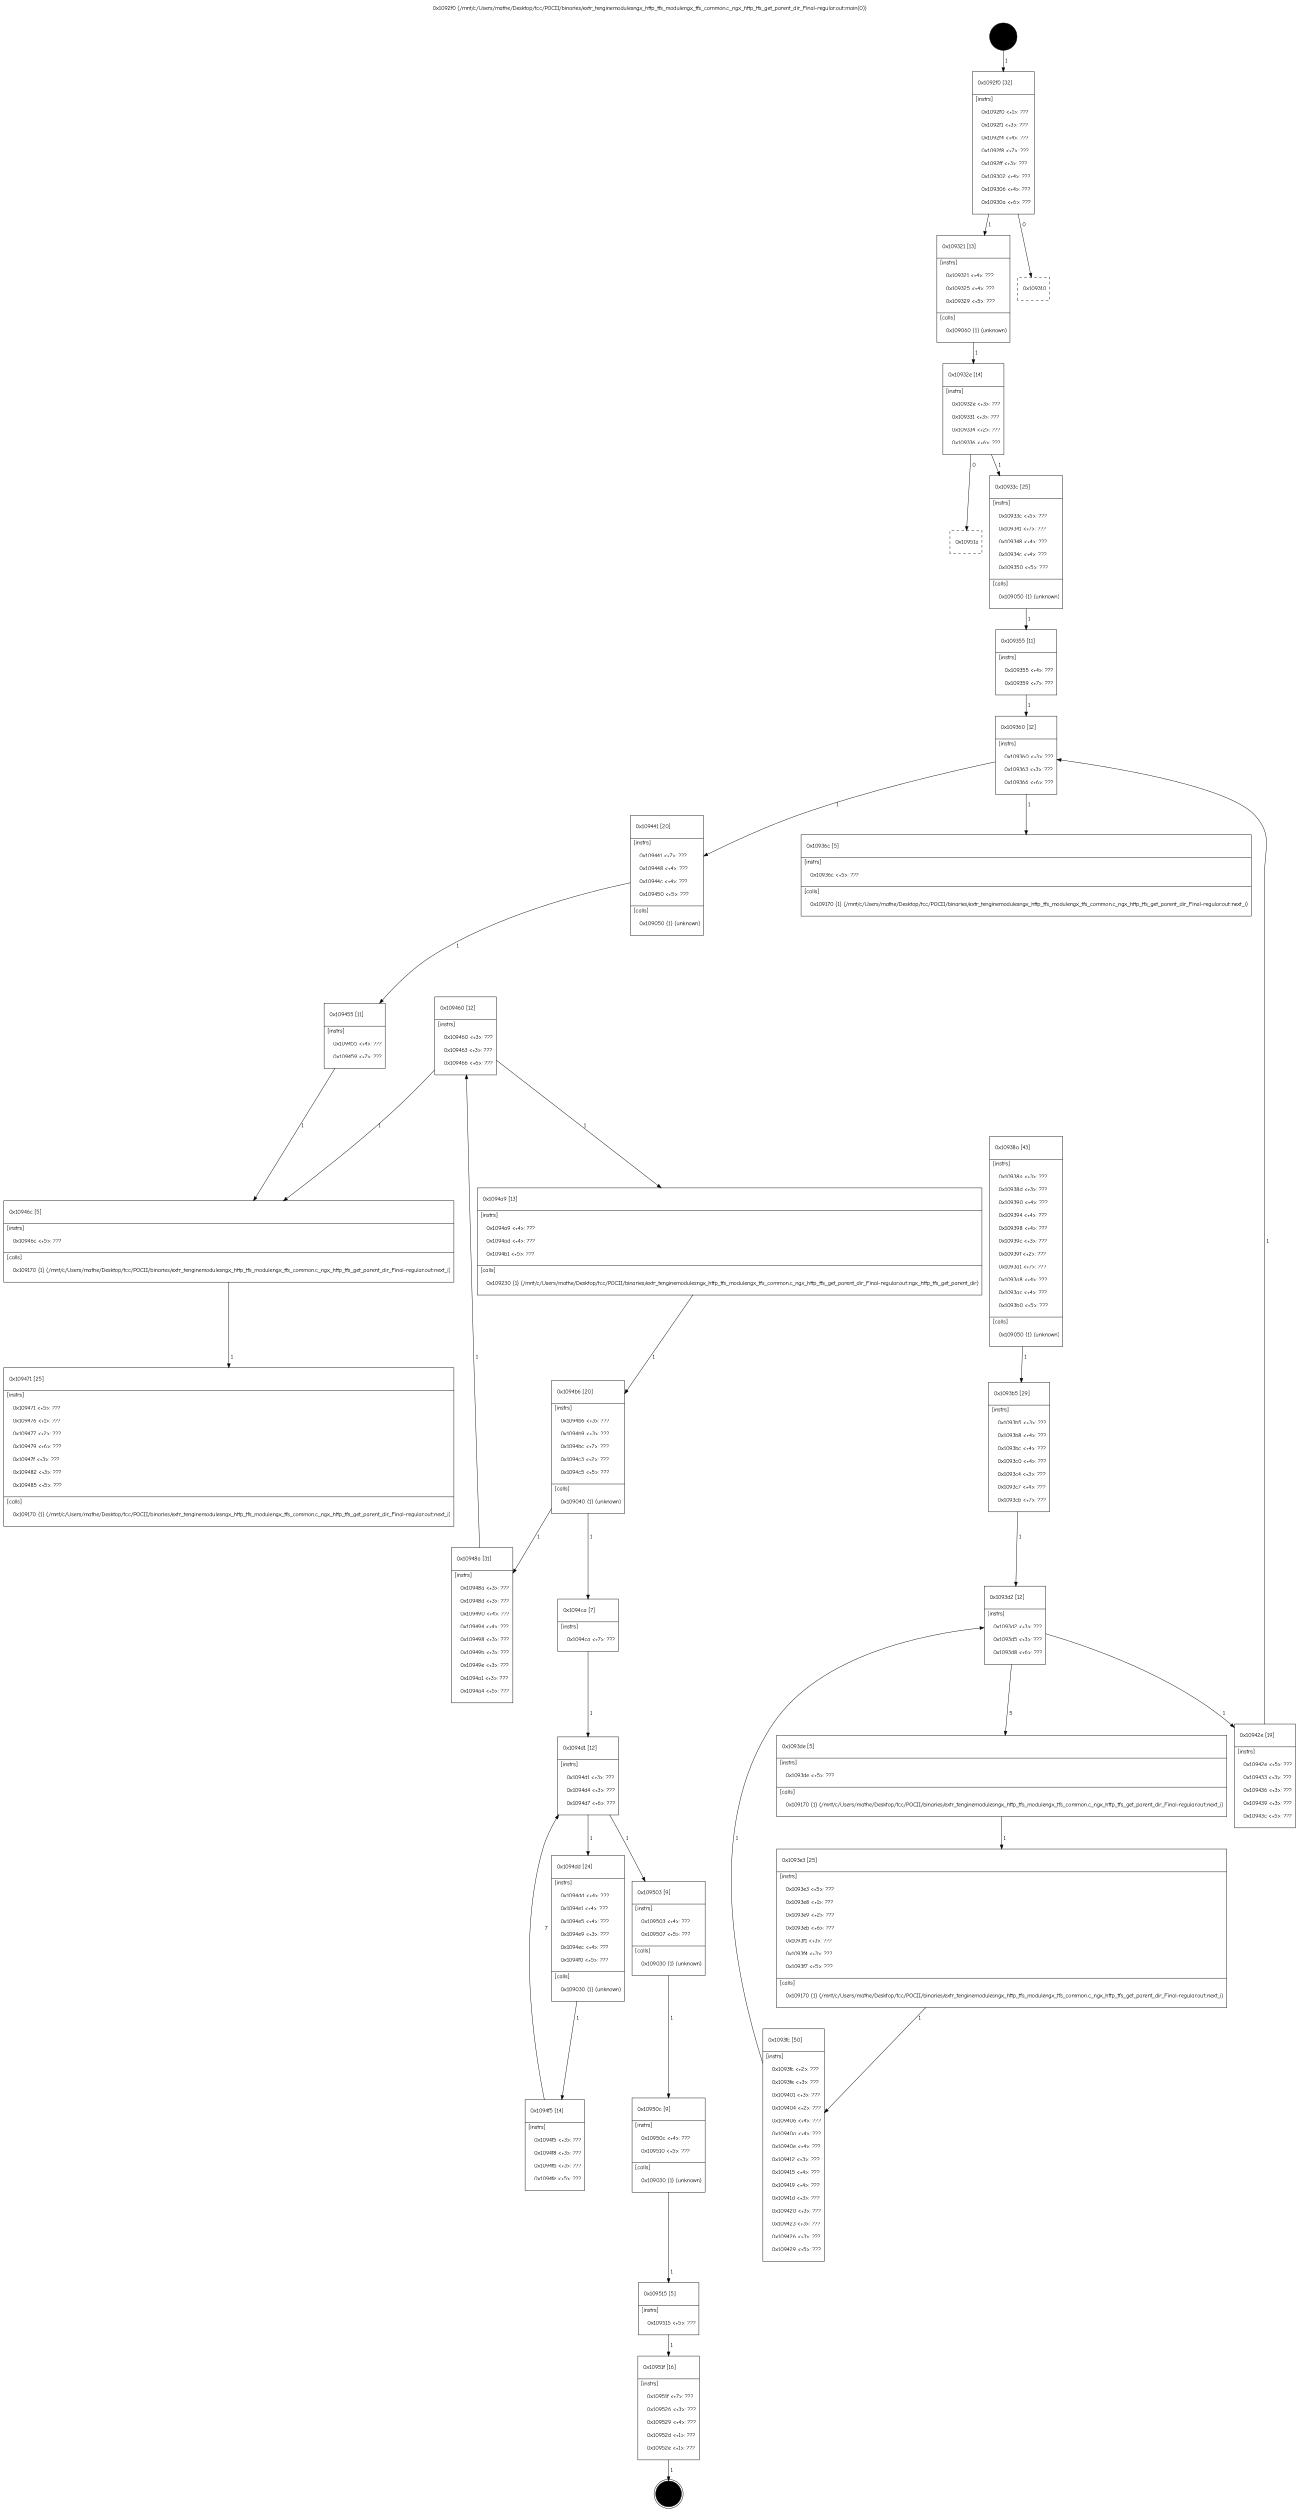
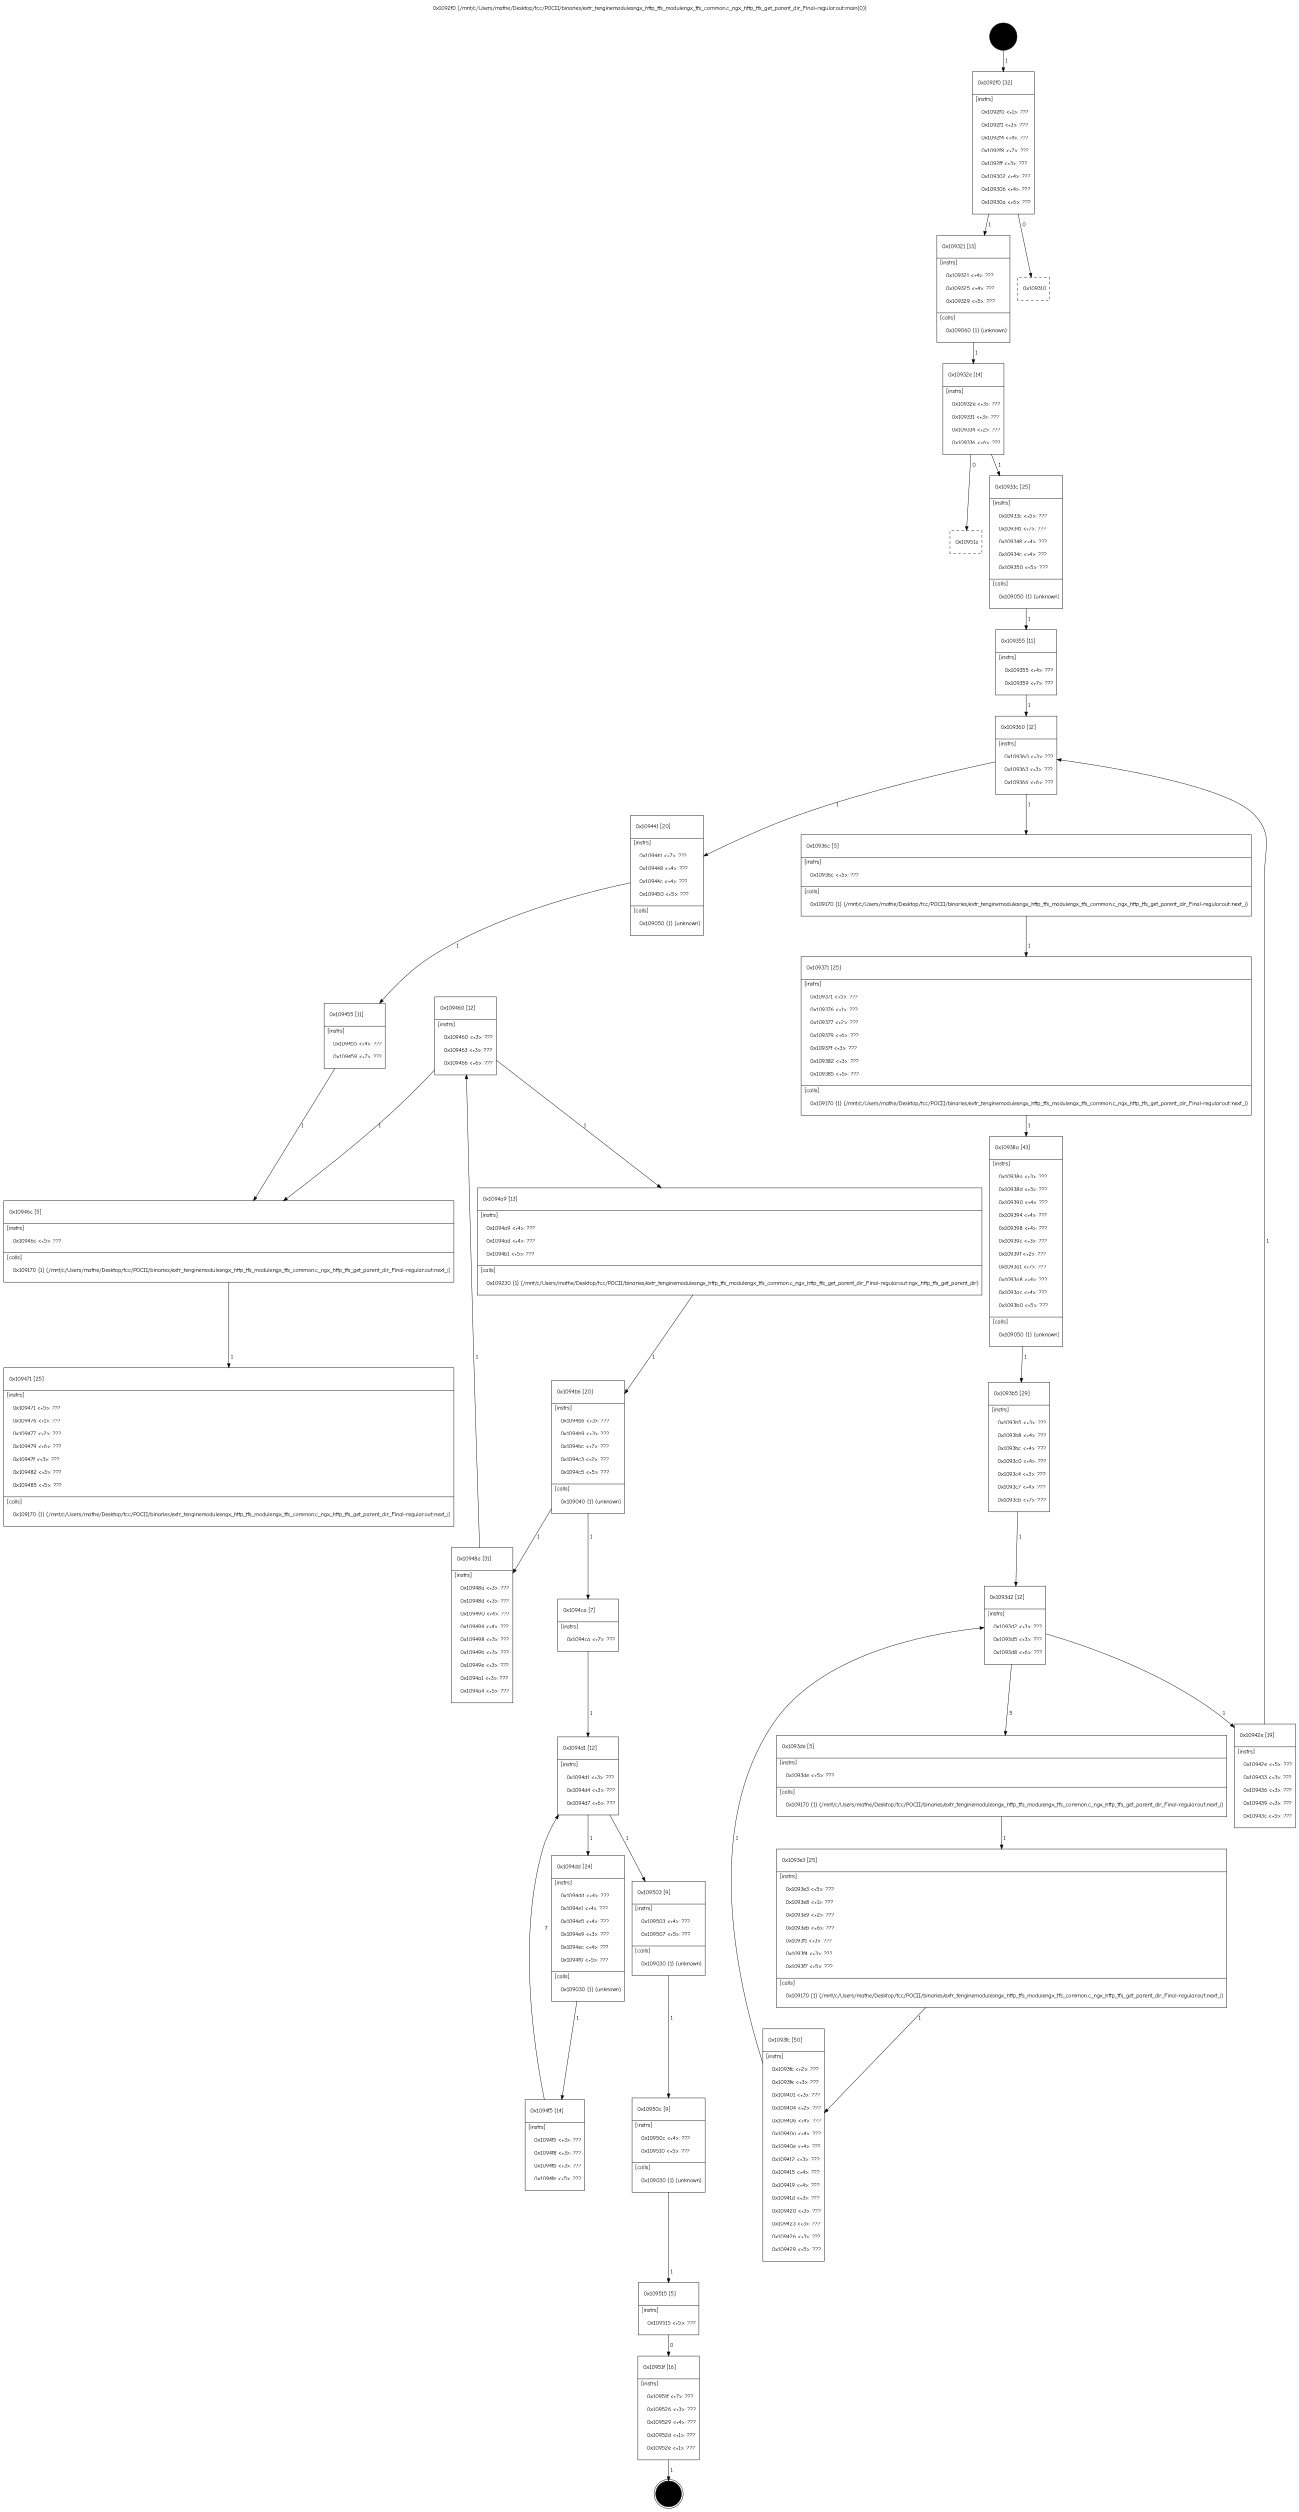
none -> (1026, 1036)
(671, 2345) -> (671, 2345)
